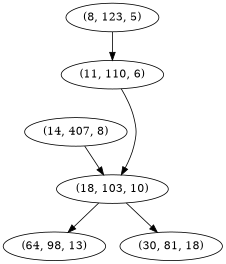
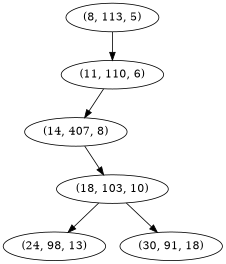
(112, 17) -> (112, 17)
(136, 128) -> (96, 100)
(54, 246) -> (54, 246)
(171, 246) -> (171, 246)
